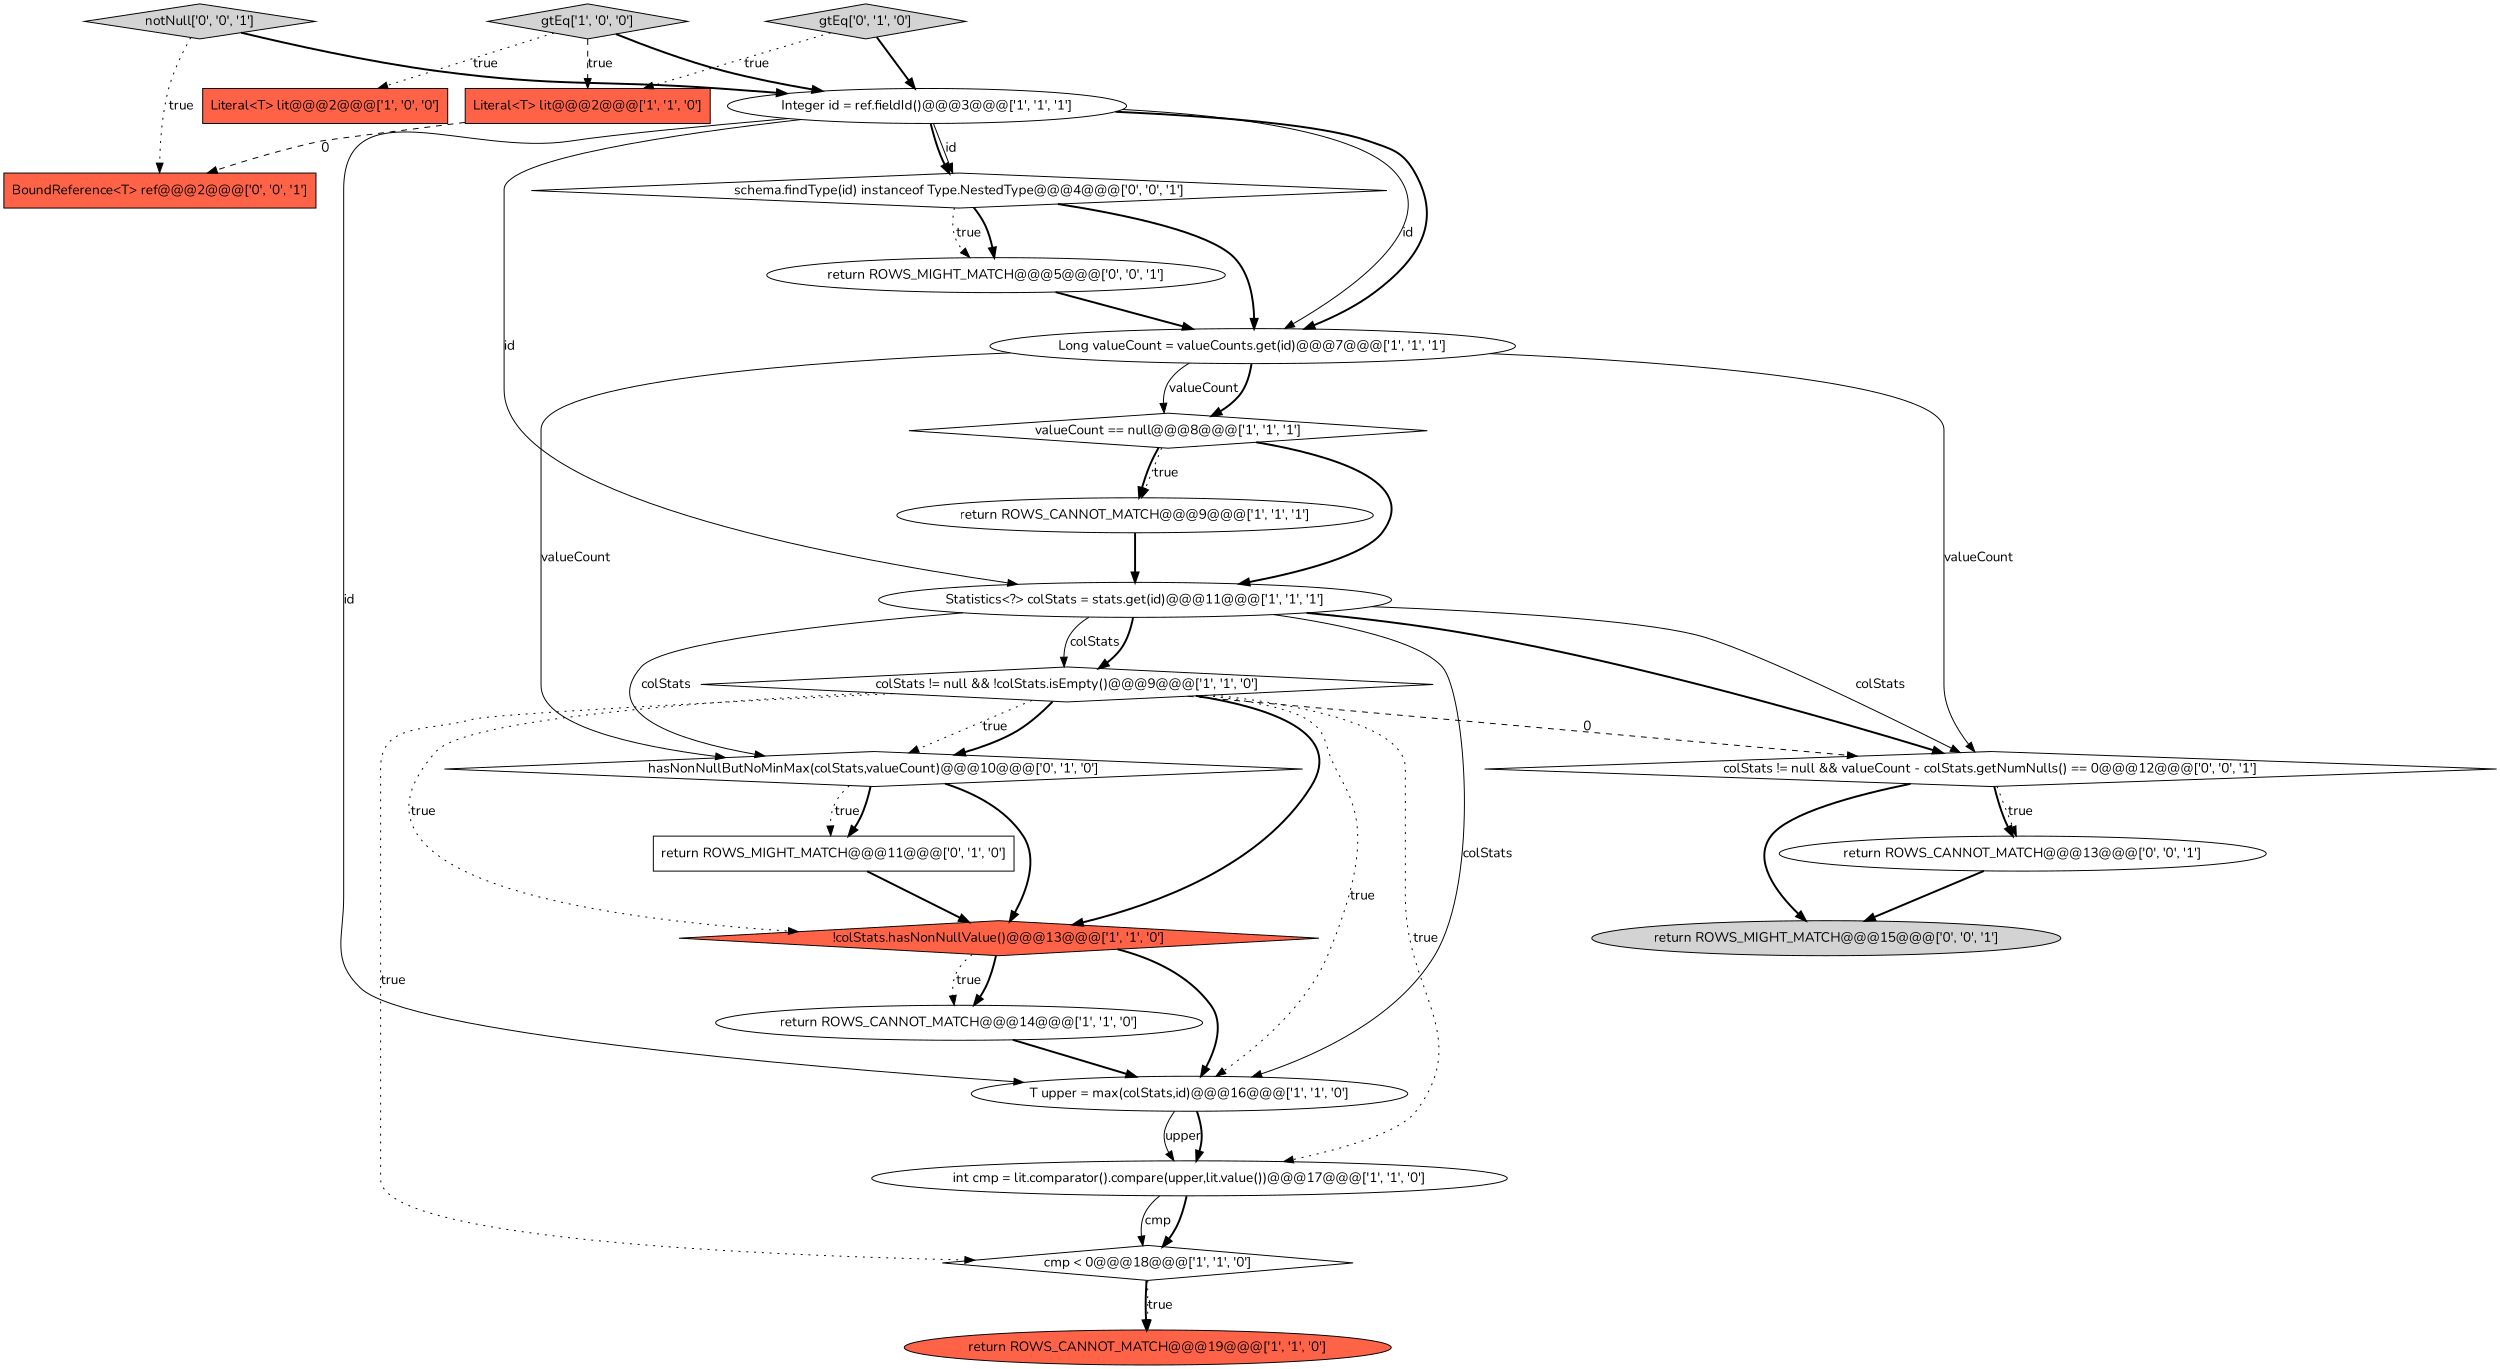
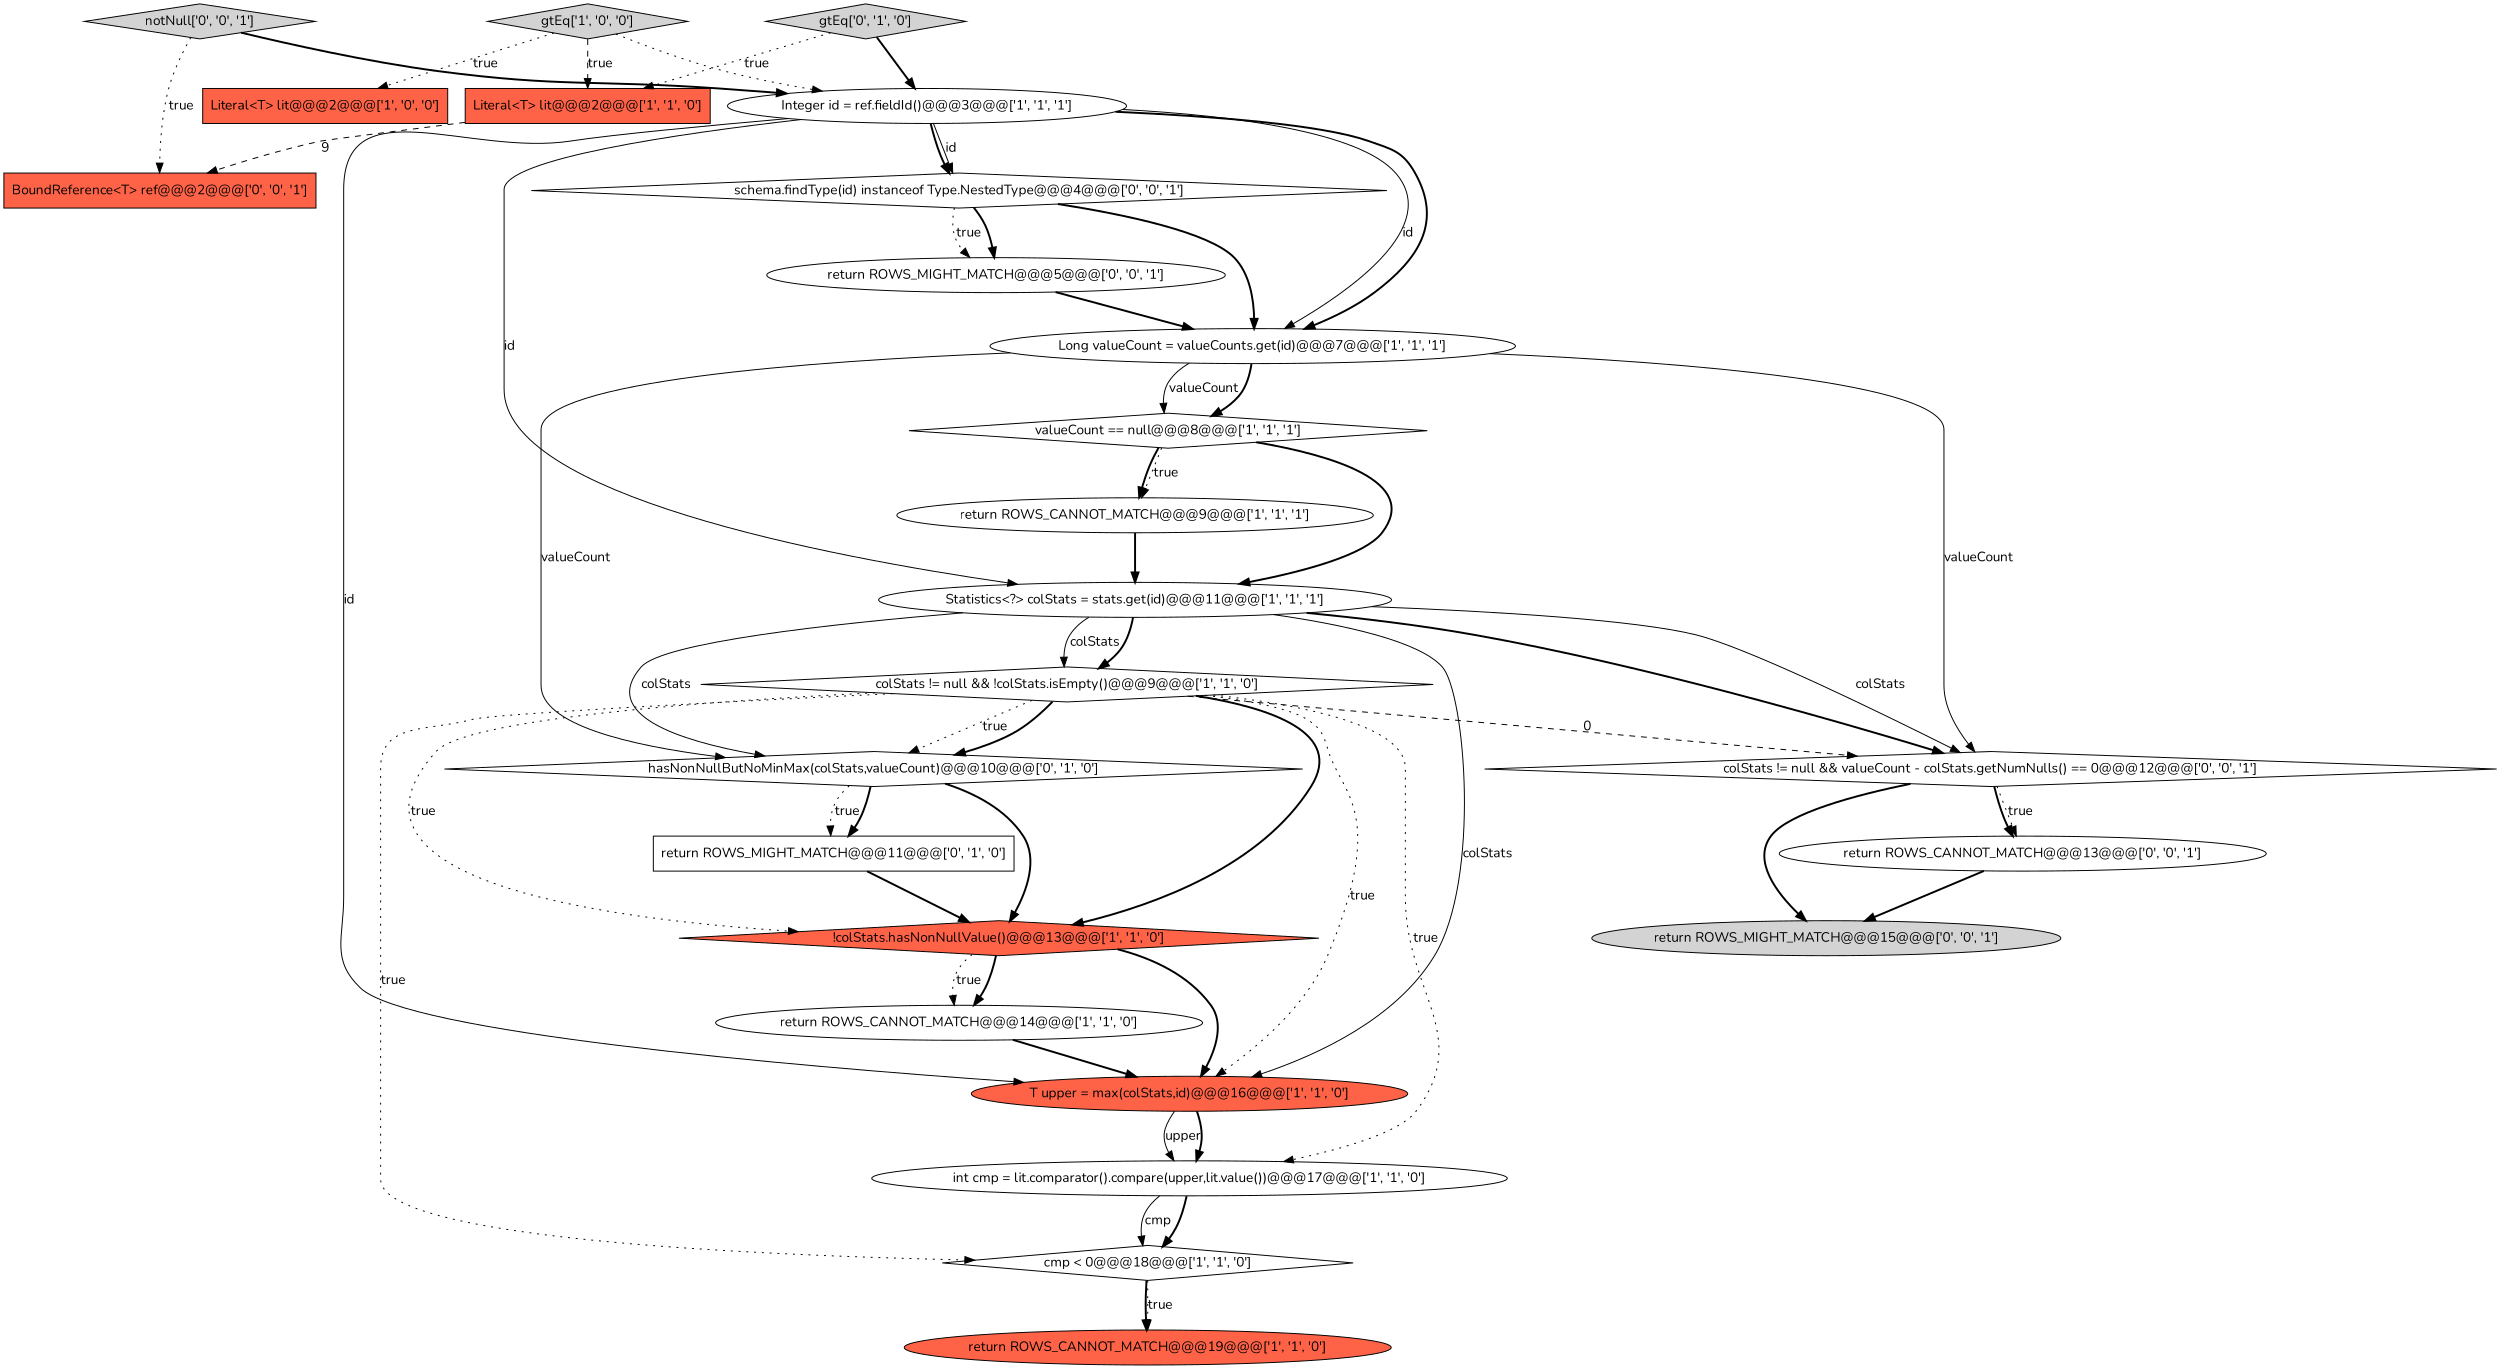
(698, 63) -> (698, 63)
(326, 148) -> (326, 148)
(1190, 1094) -> (1190, 1094)
